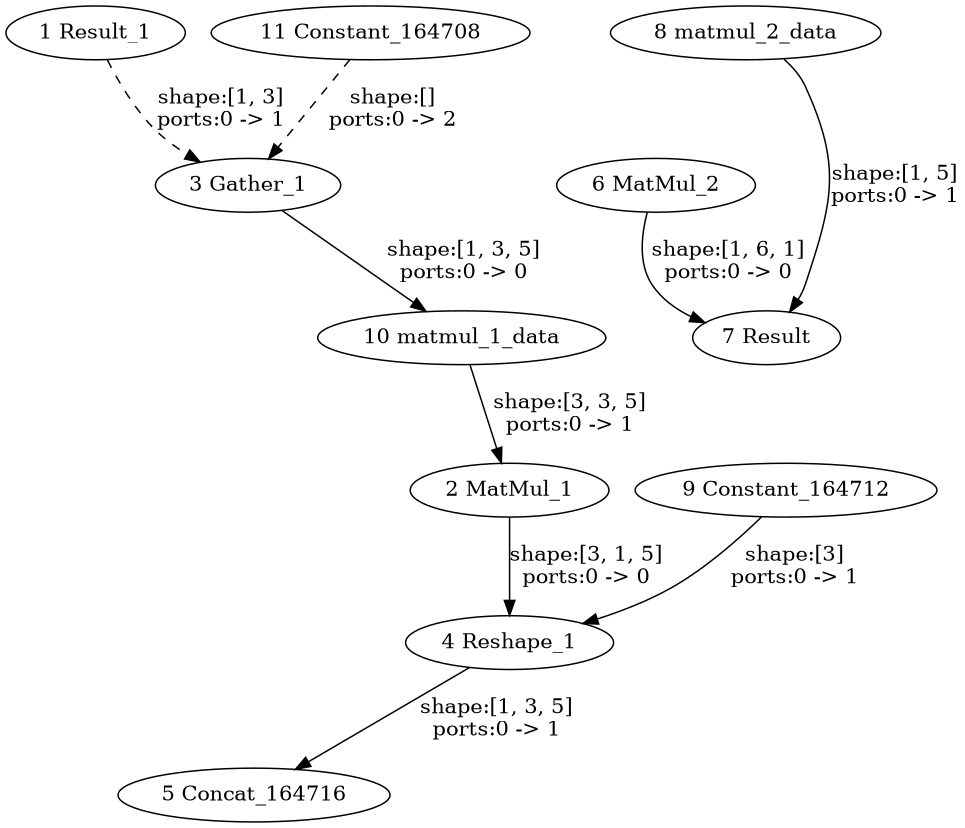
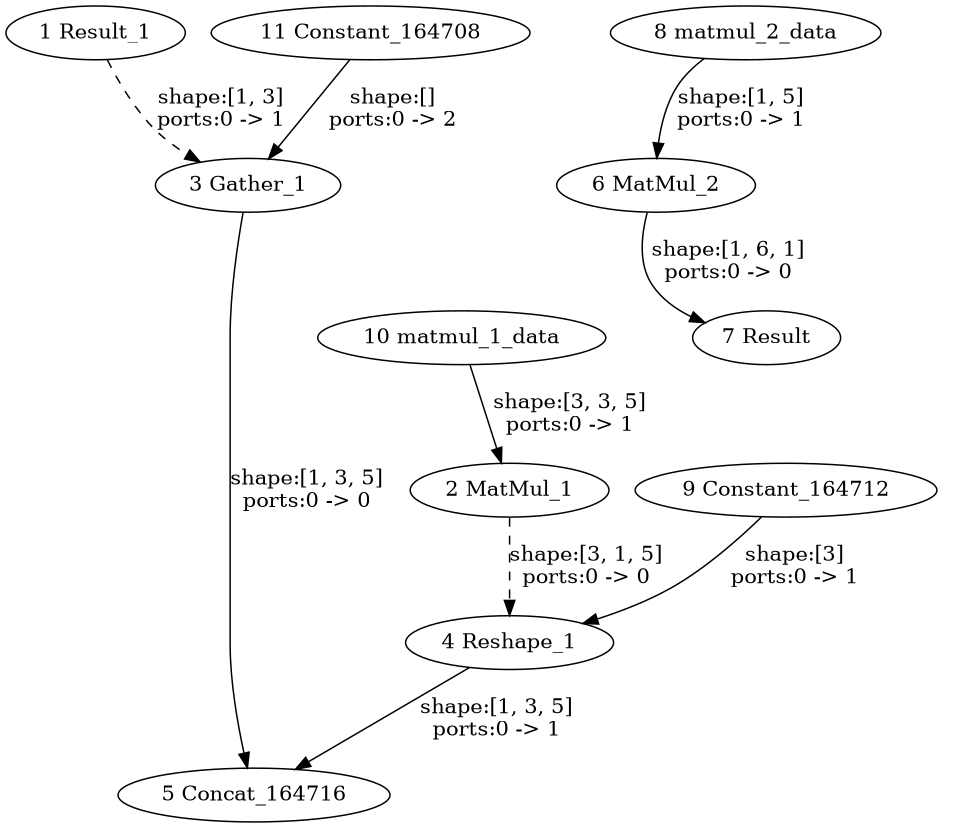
(314, 103) -> (314, 103)
(829, 176) -> (672, 96)
(348, 256) -> (230, 483)
(510, 559) -> (510, 559)
